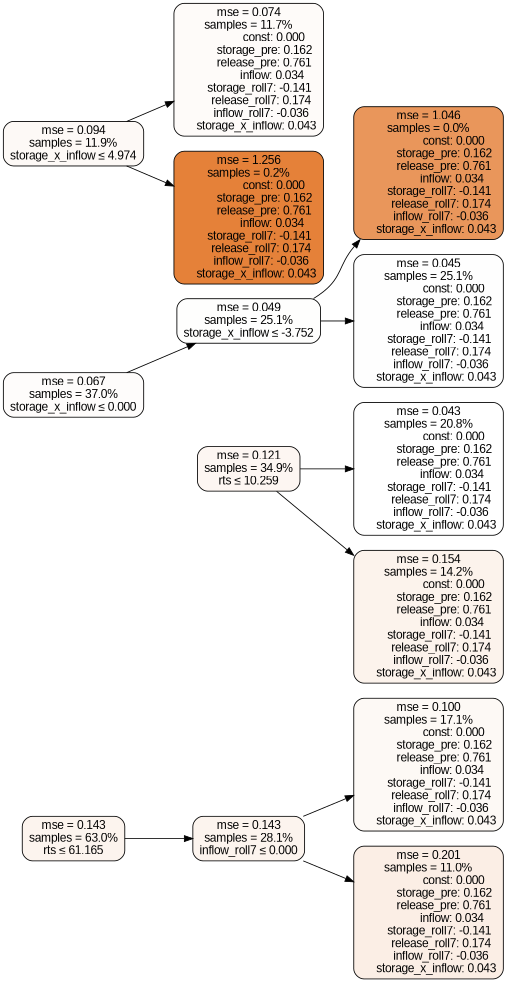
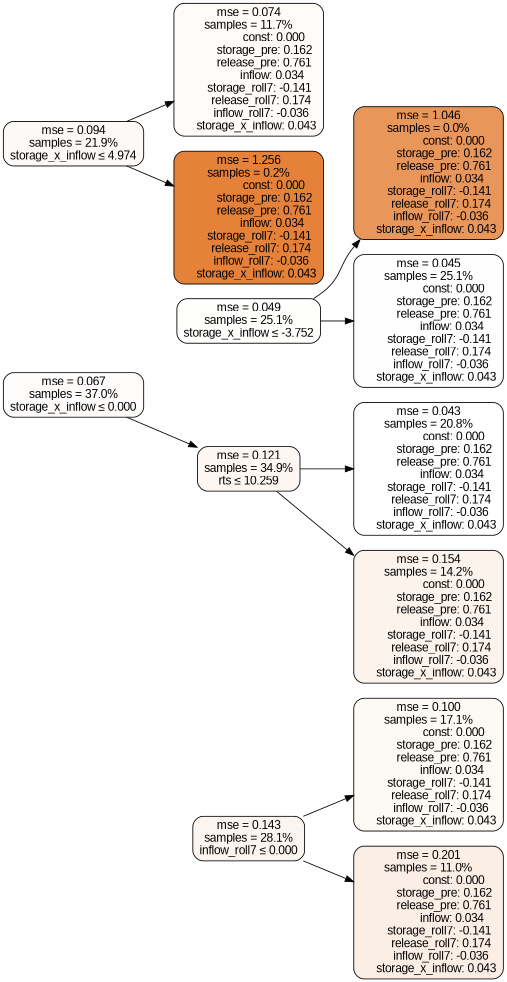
(74, 144) -> (74, 144)
(157, 360) -> (158, 431)
(74, 839) -> none
